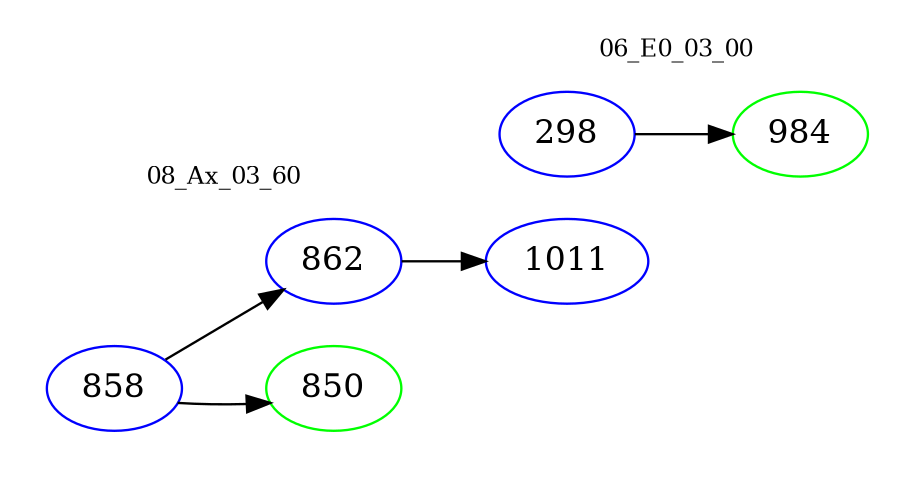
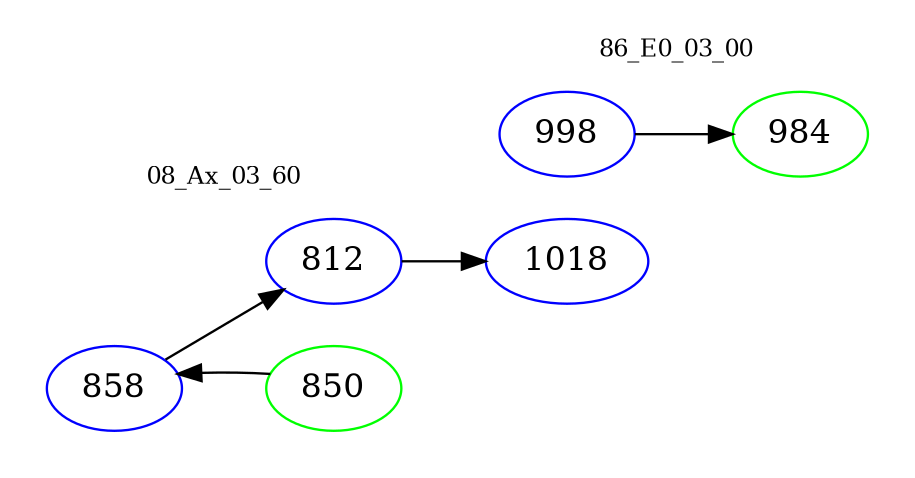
(677, 51) -> (677, 51)
(567, 134) -> (567, 134)
(334, 261) -> (334, 261)
(567, 261) -> (567, 261)
(212, 404) -> (236, 373)
